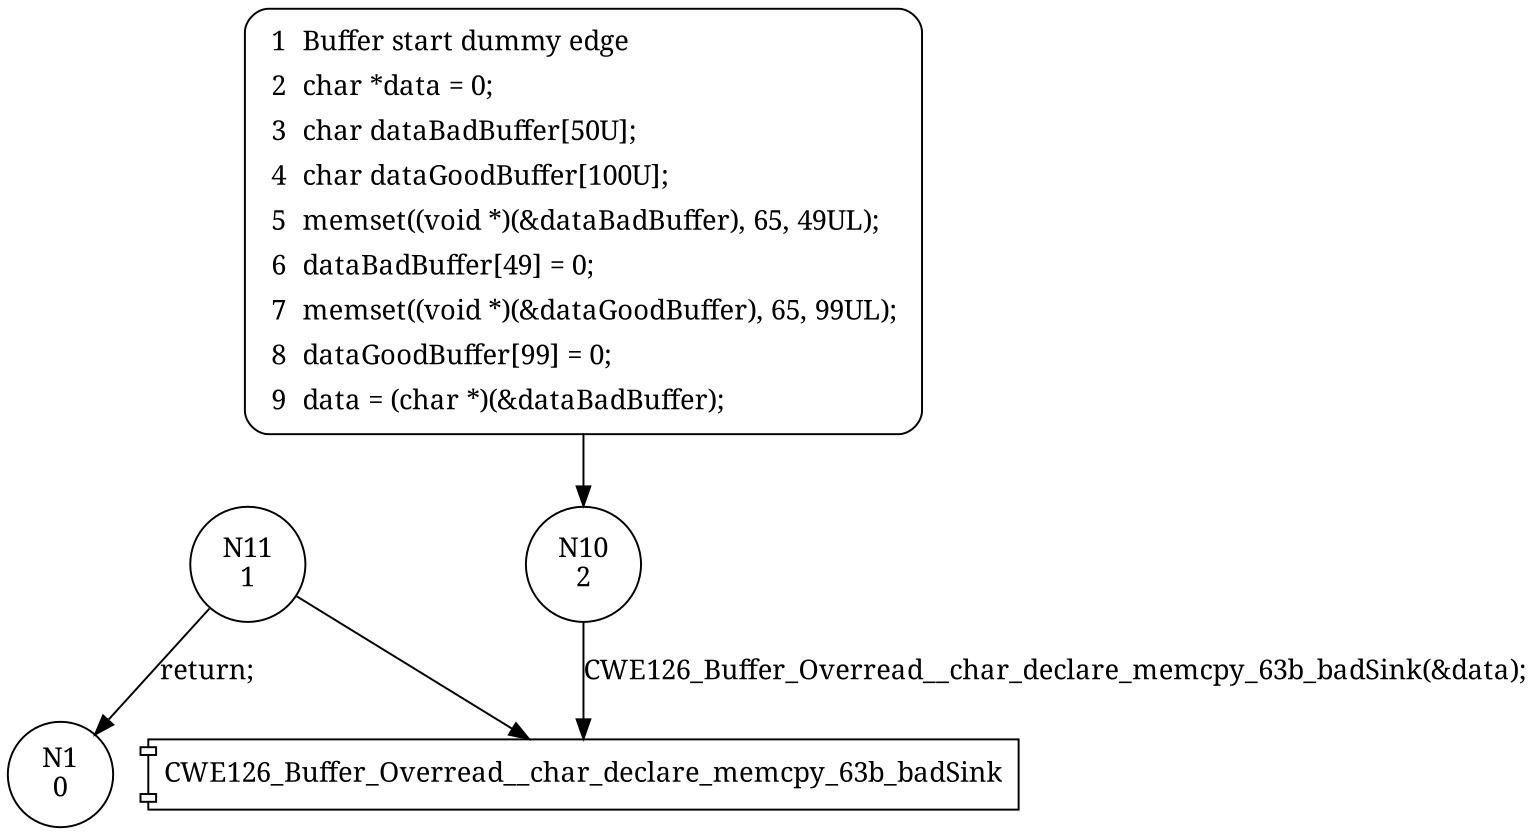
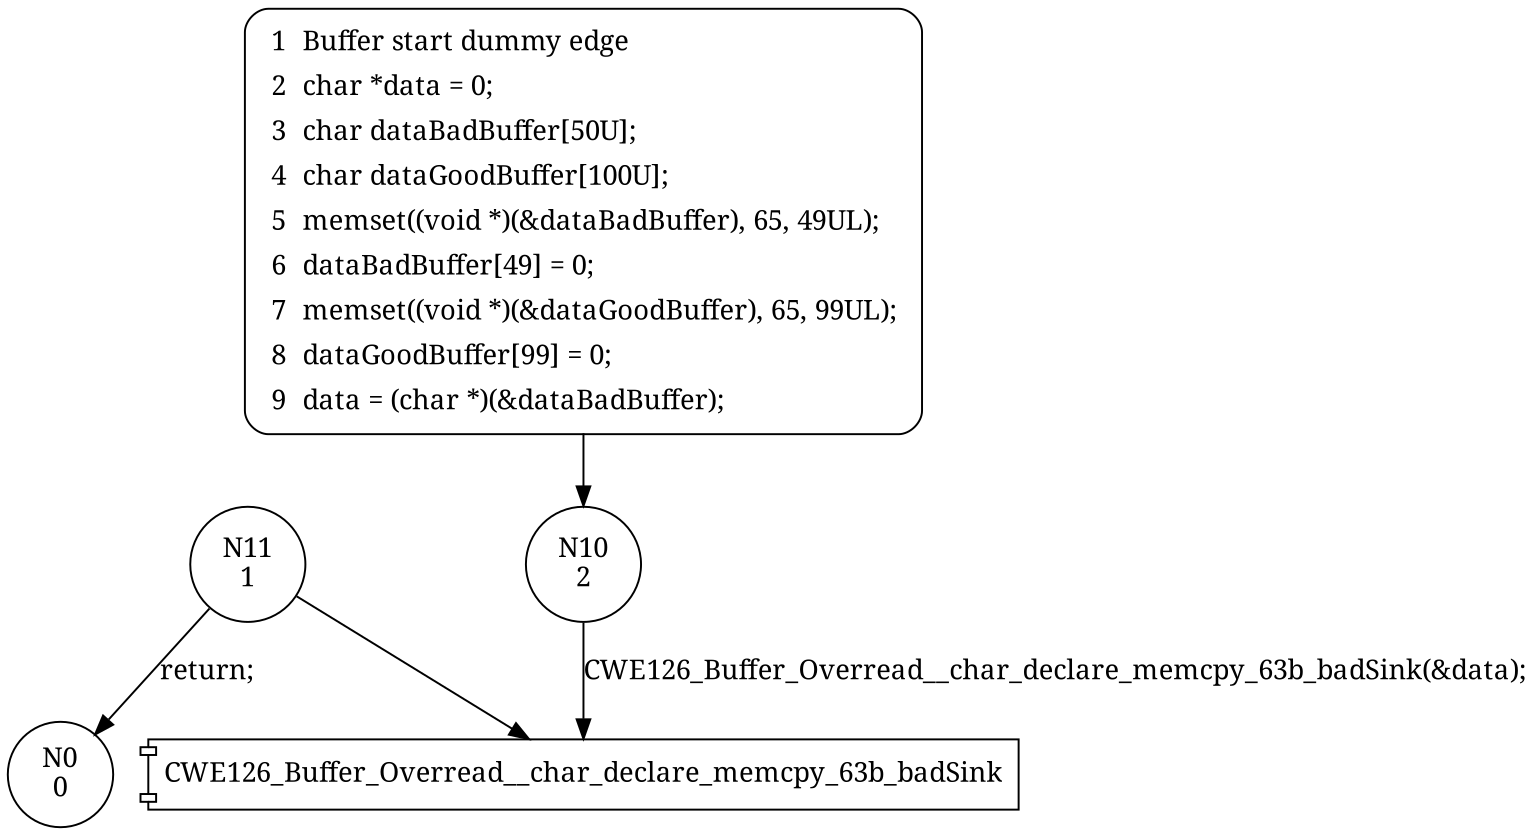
(60, 775) -> (60, 775)
